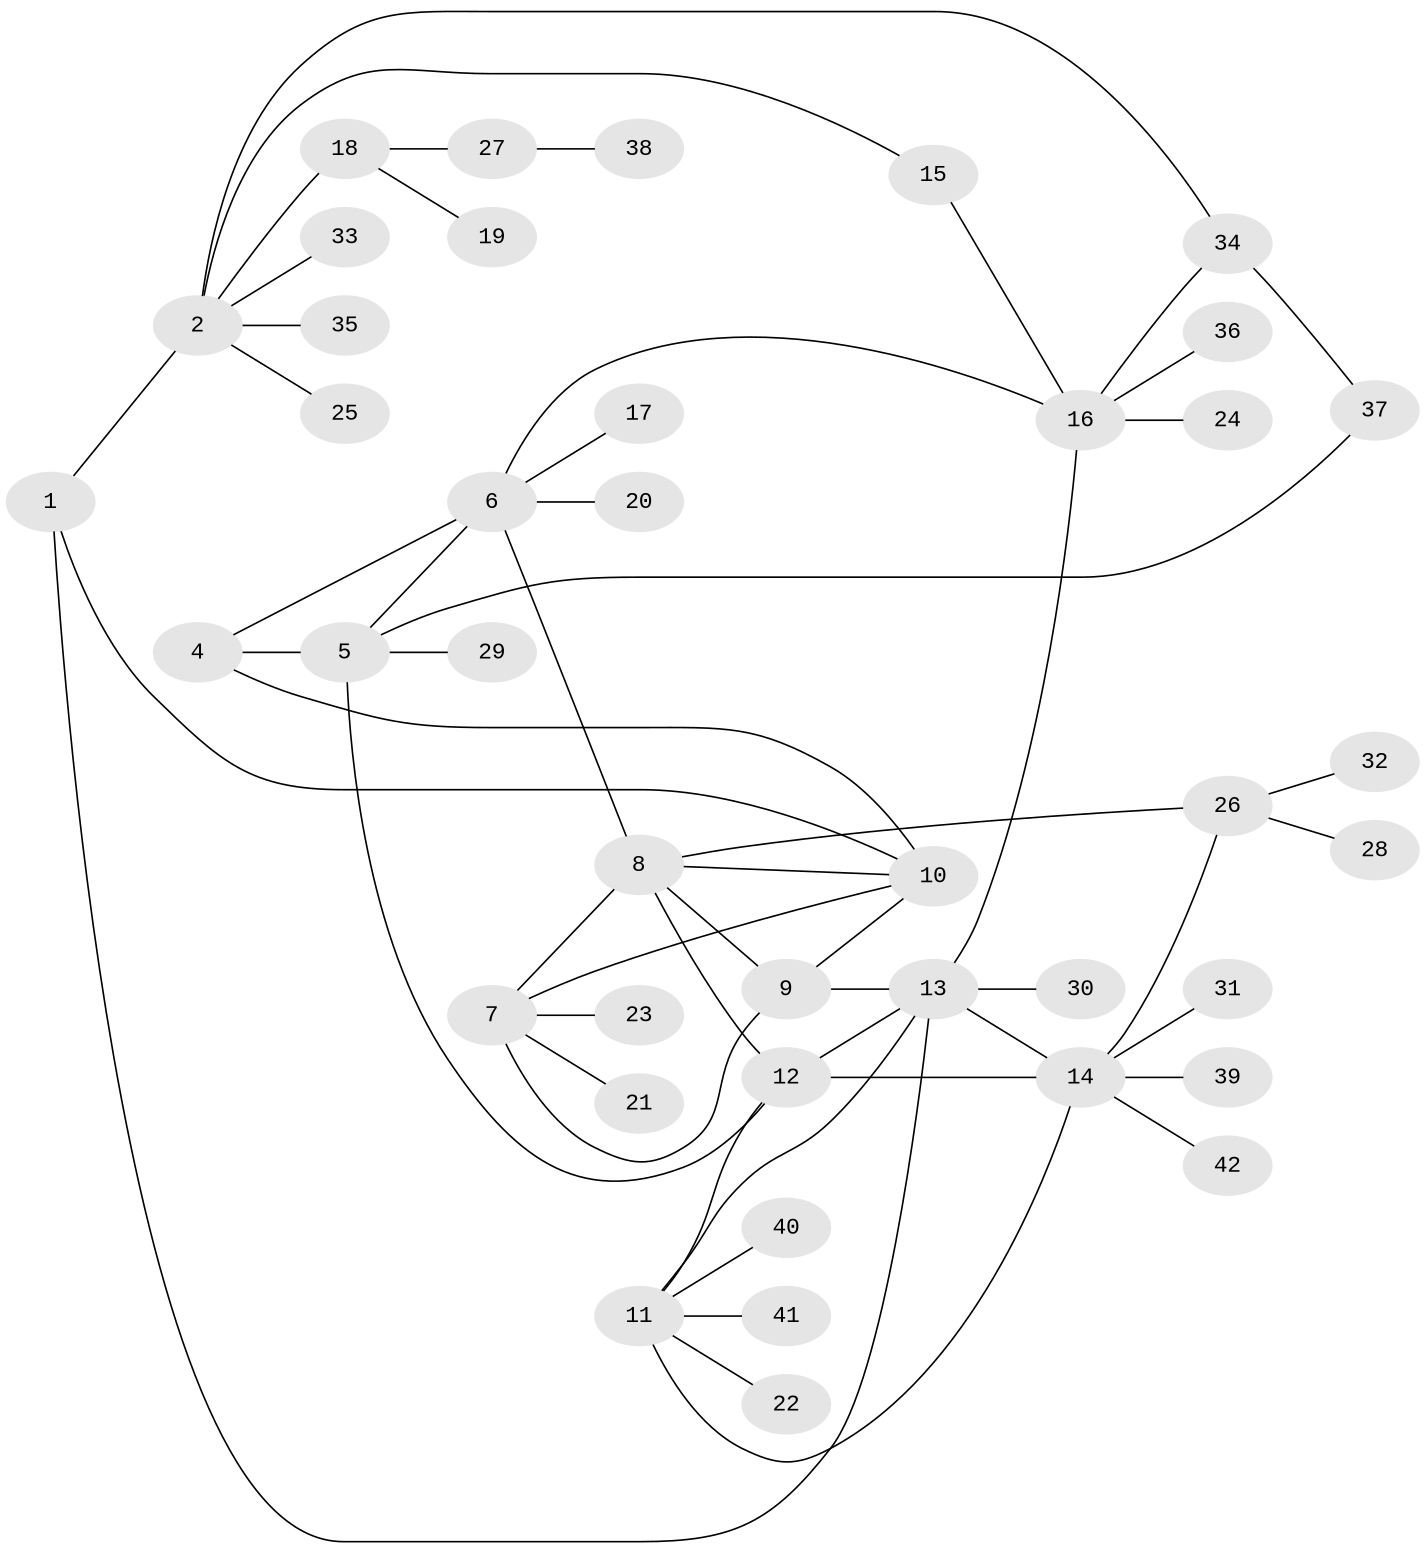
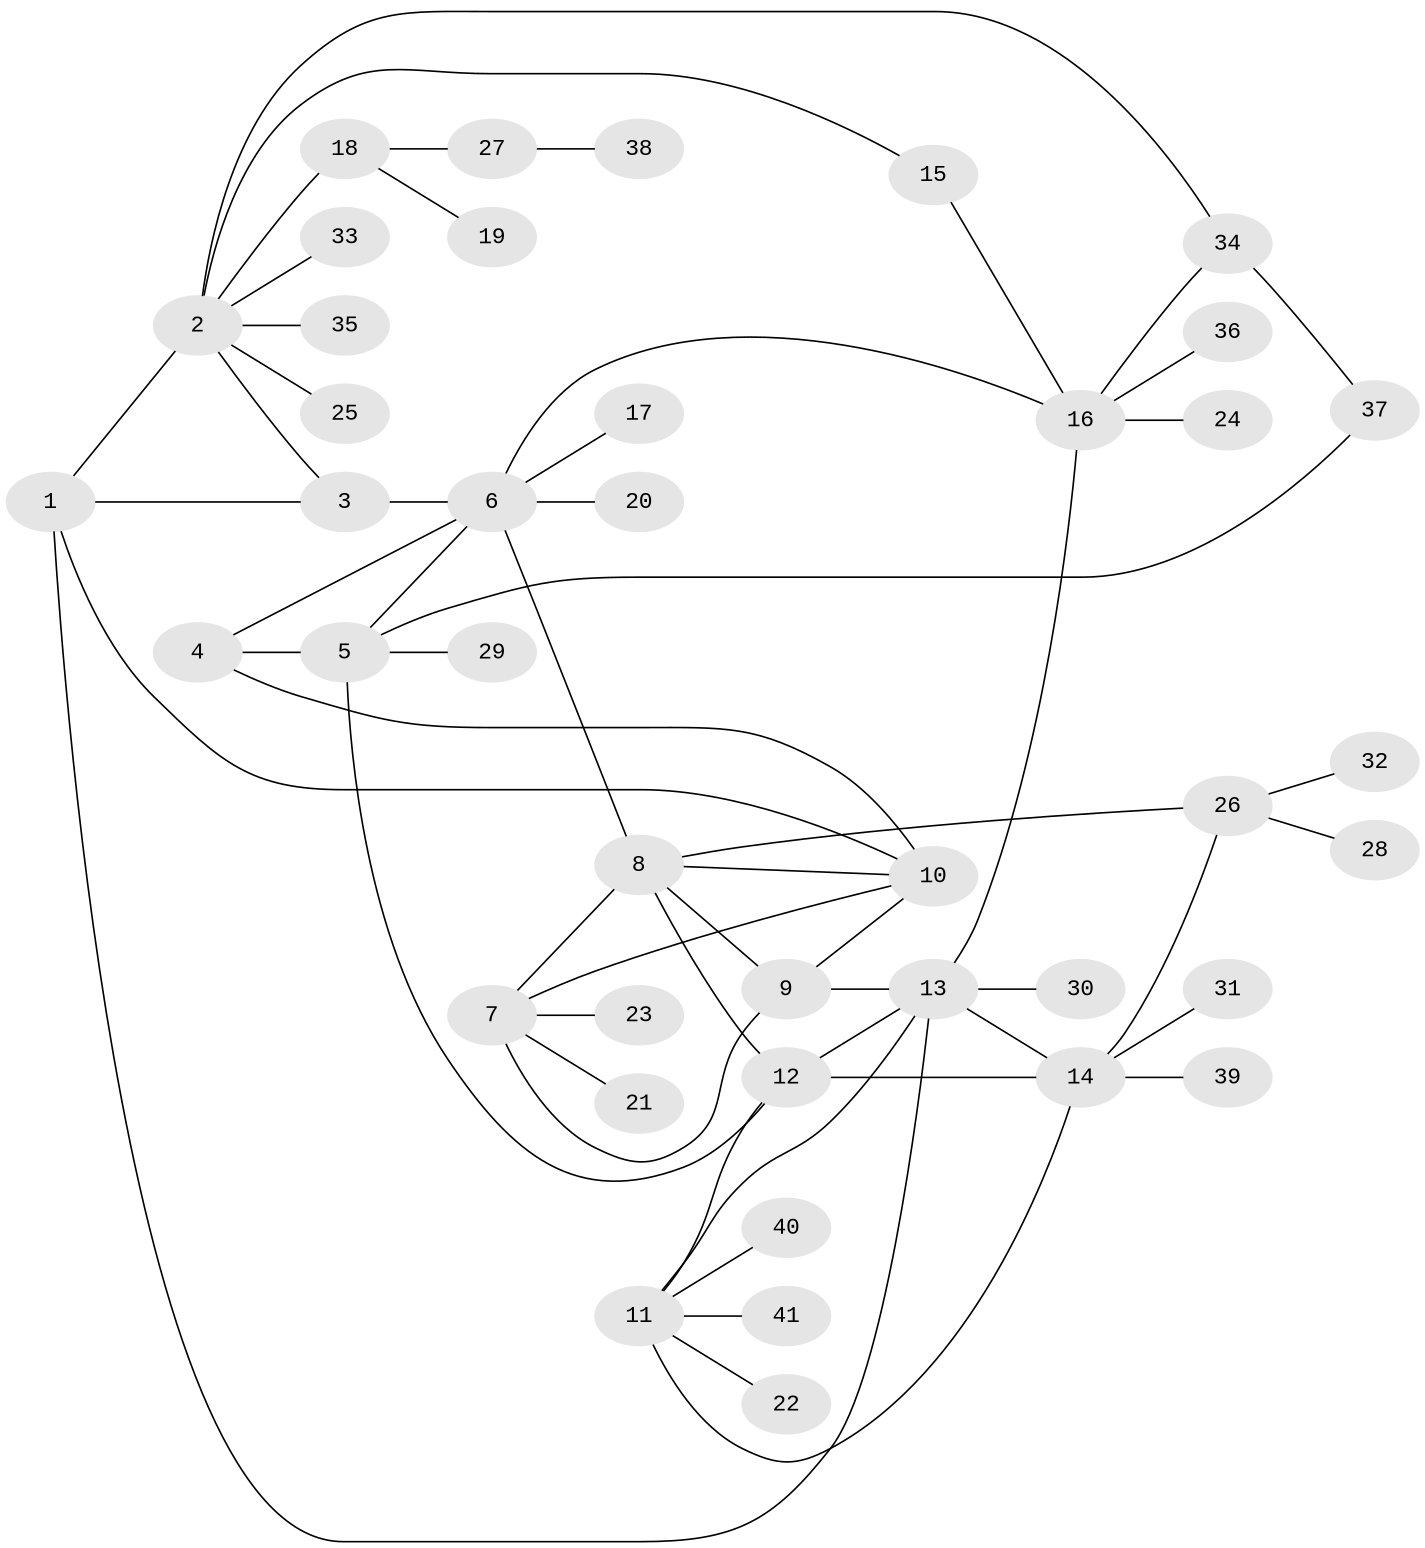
none -> (345, 502)
(1228, 1166) -> none
